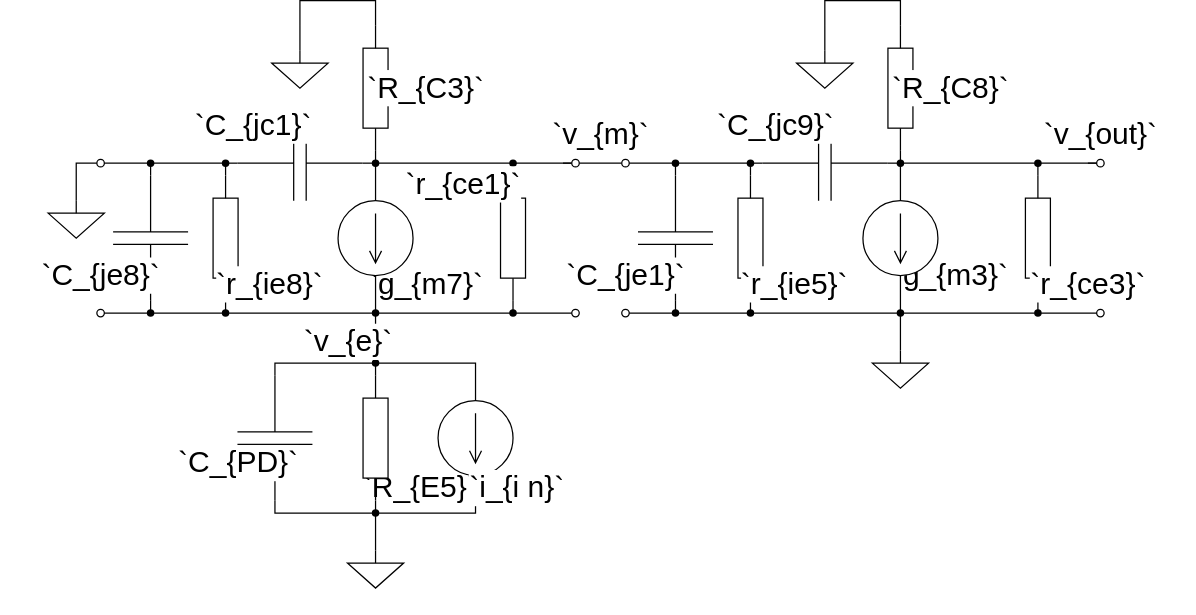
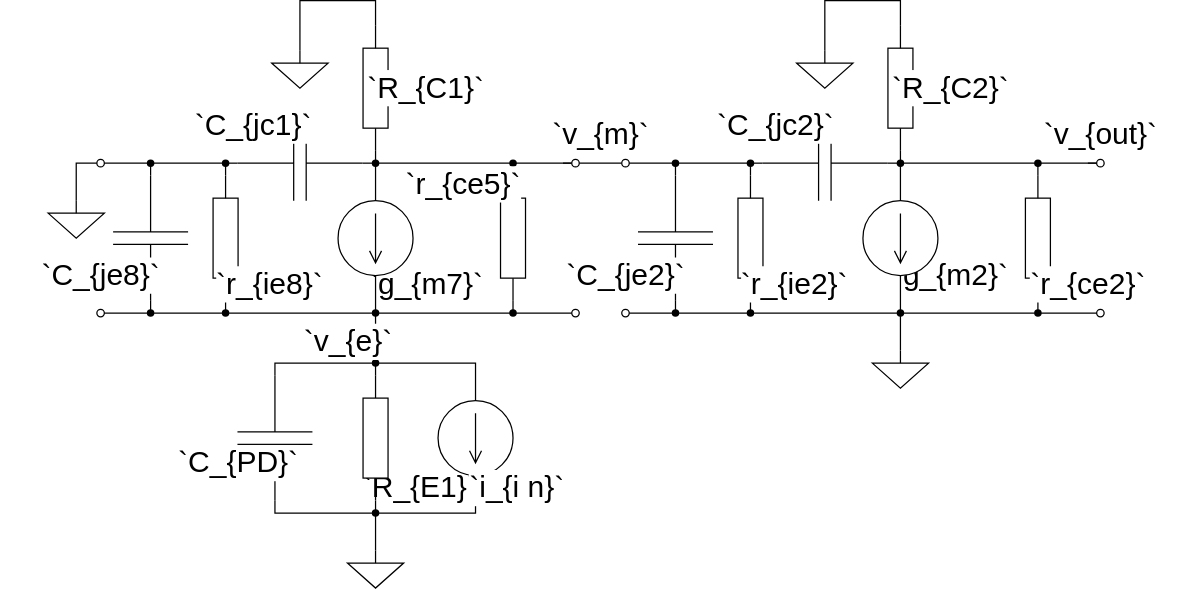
(426, 88) -> (426, 88)
(951, 88) -> (951, 88)
(776, 126) -> (776, 126)
(464, 184) -> (464, 184)
(626, 276) -> (626, 276)
(951, 276) -> (951, 276)
(795, 284) -> (795, 284)
(1089, 284) -> (1089, 284)
(420, 488) -> (420, 488)
